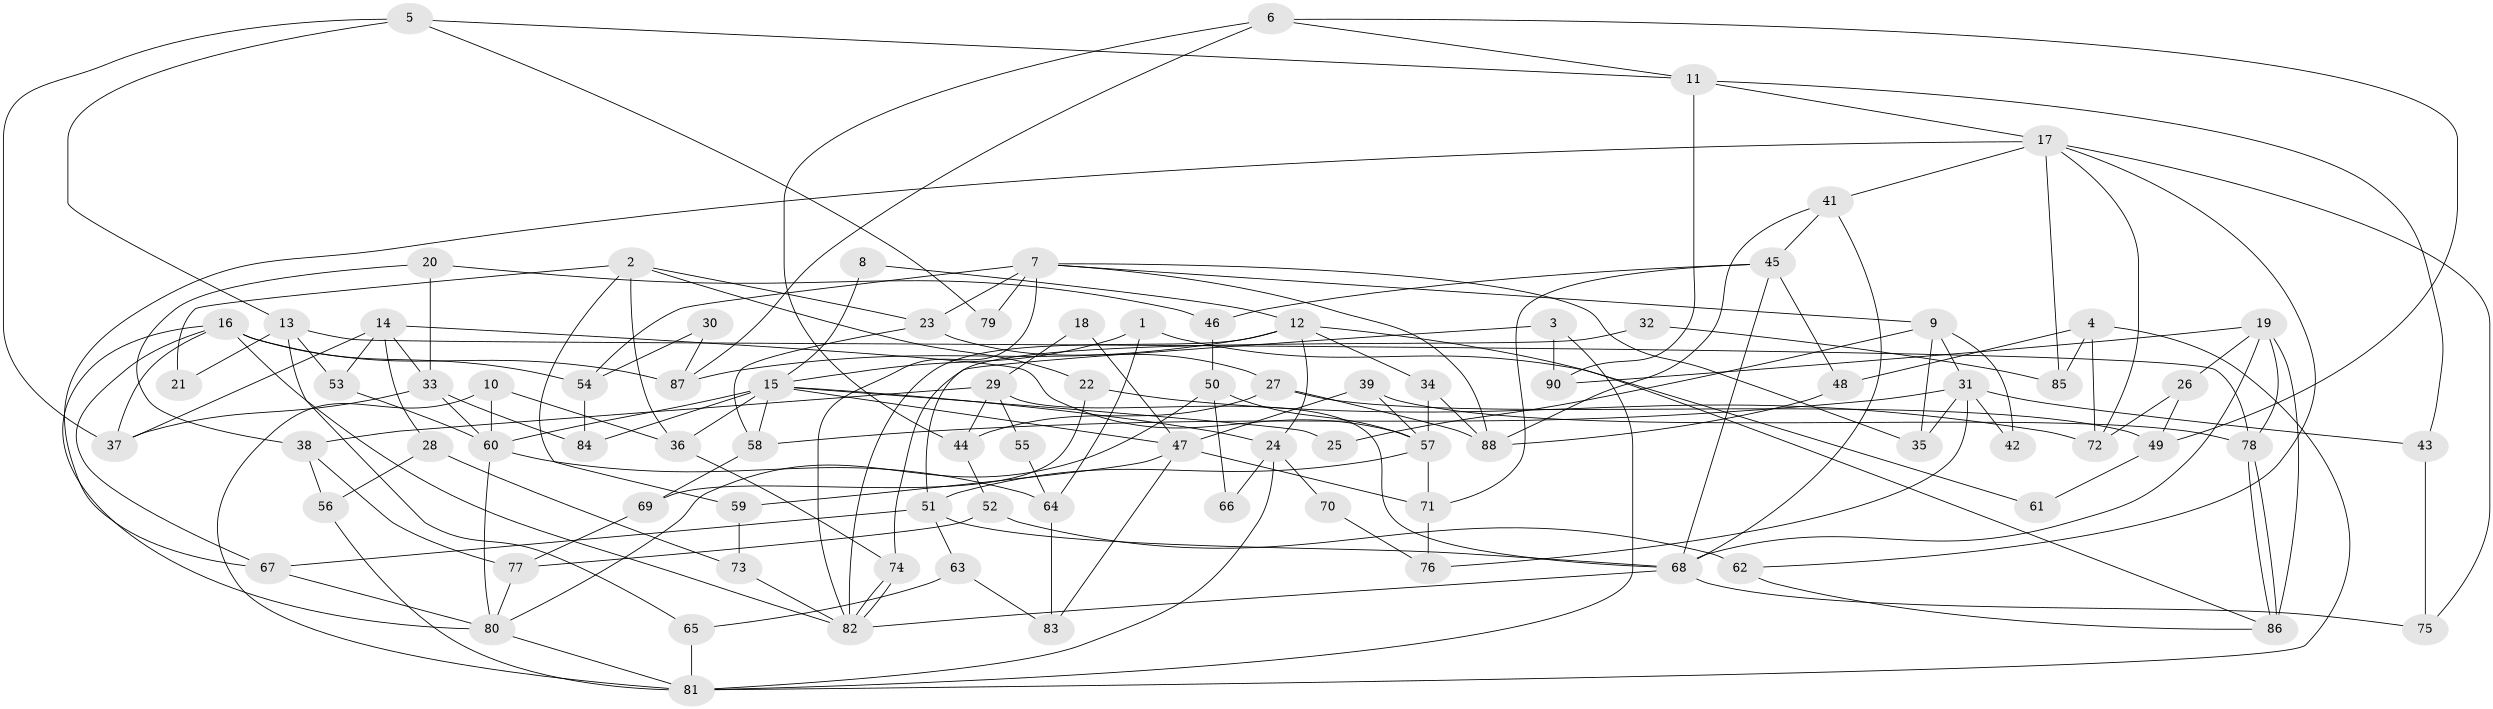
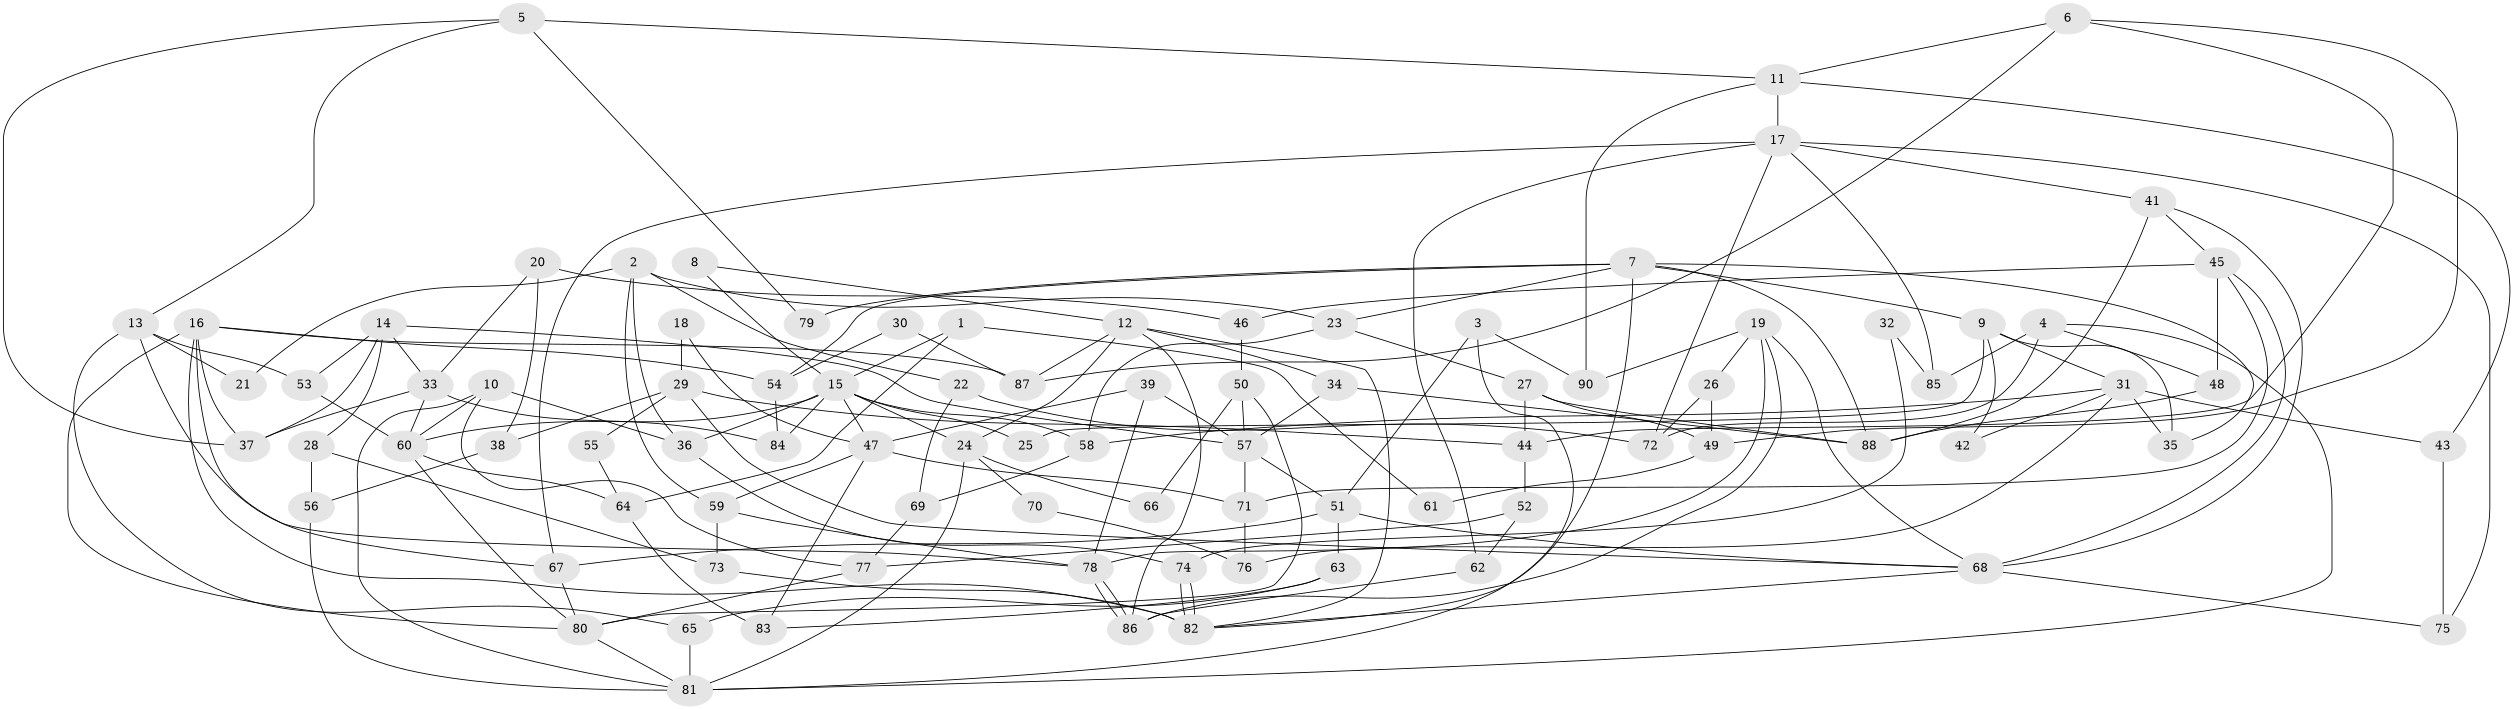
(398, 525) -> (626, 483)
none -> (961, 551)
